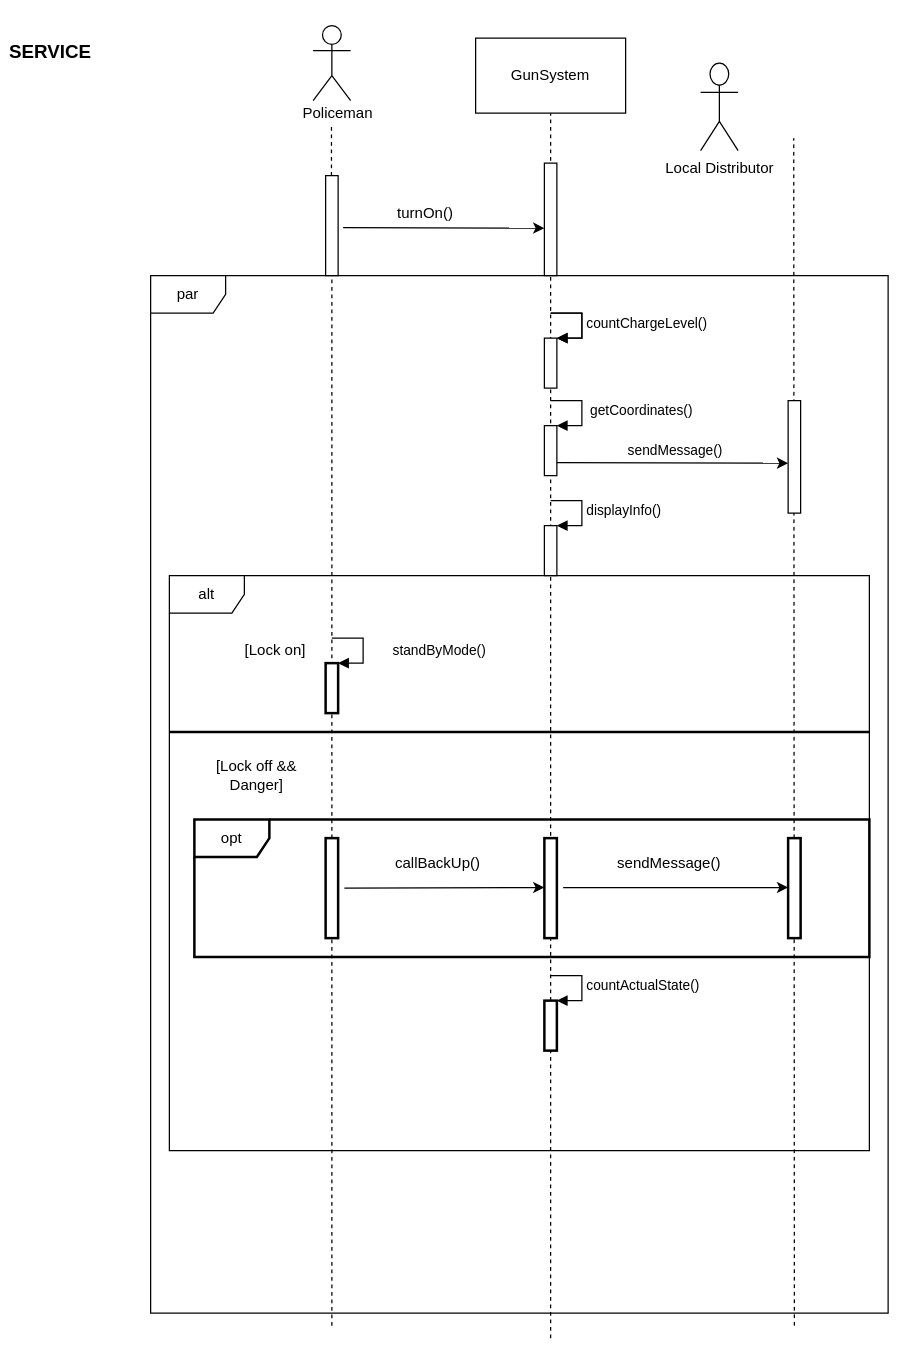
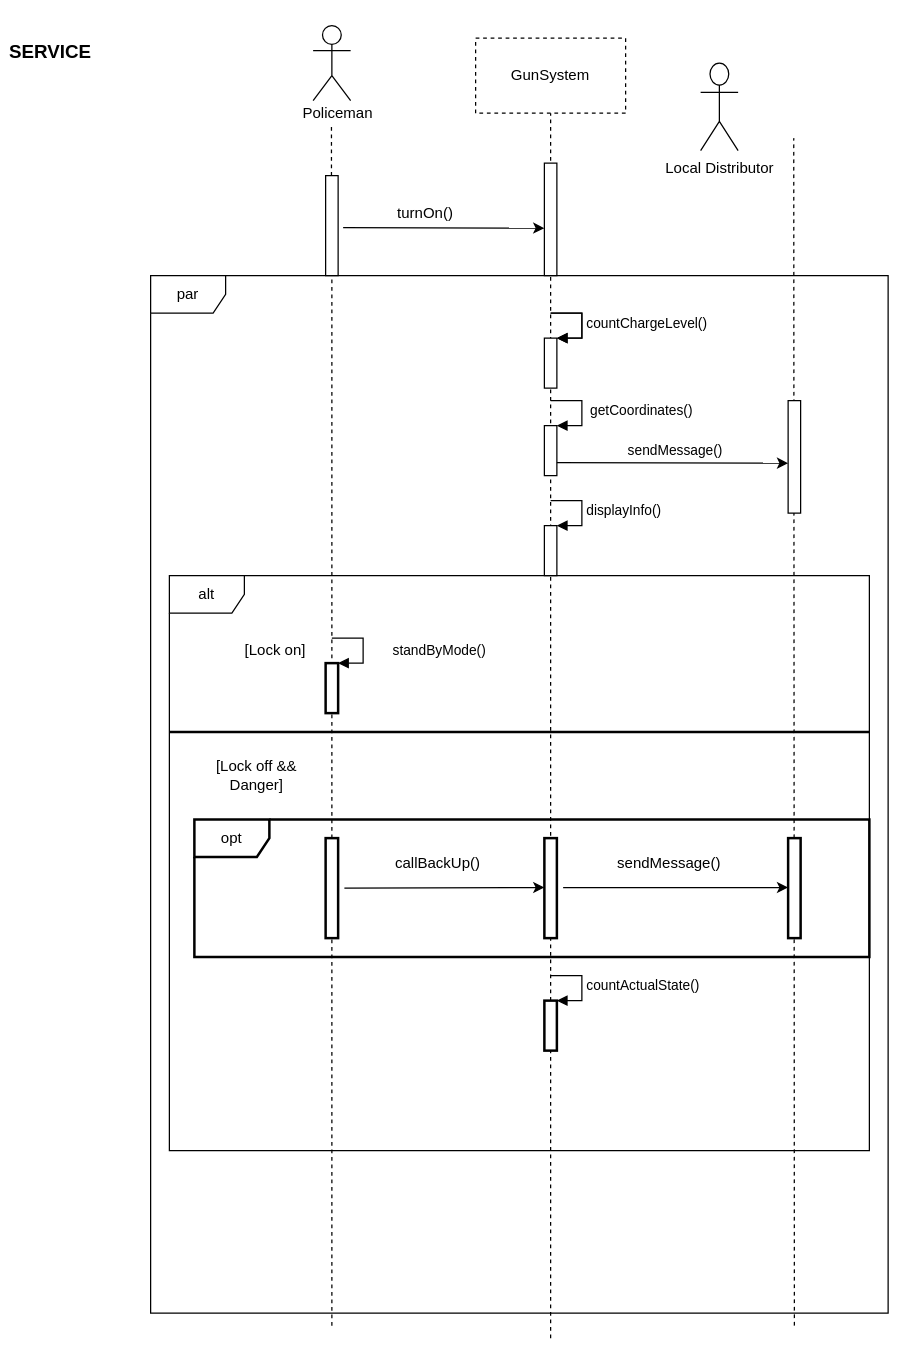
(551, 76) -> (551, 76)
